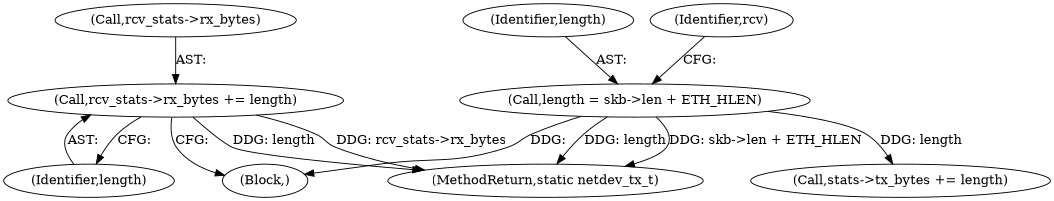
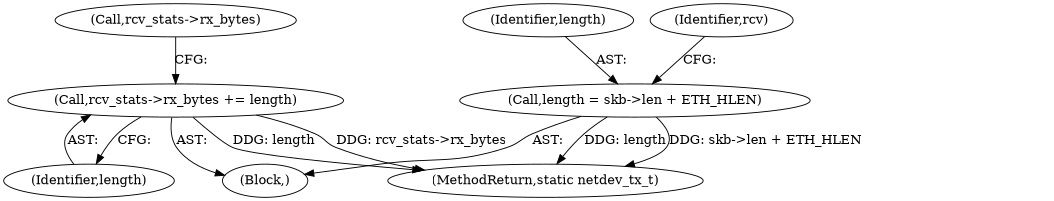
(193, 60) -> (193, 60)
(194, 141) -> (194, 141)
(550, 141) -> (550, 141)
(901, 181) -> none
